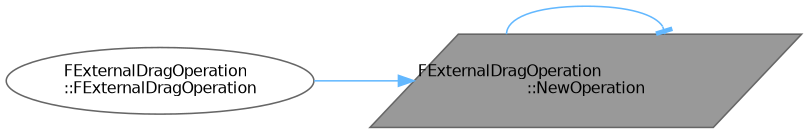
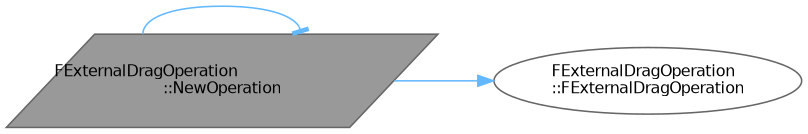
(356, 81) -> (436, 81)
